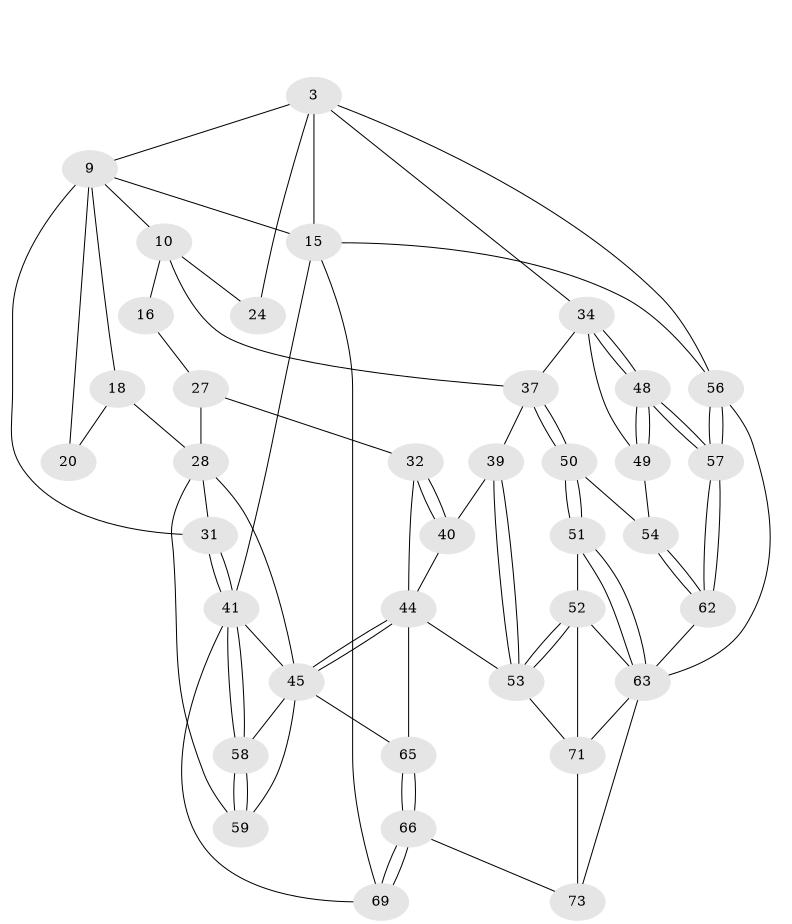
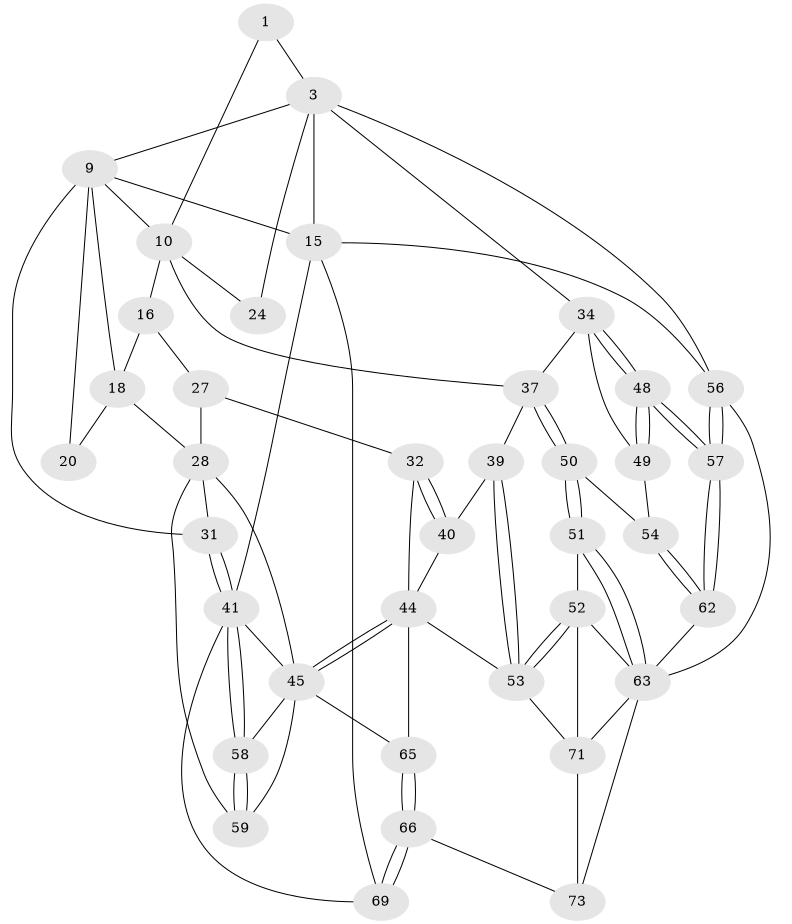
none -> (266, 22)
none -> (132, 352)
